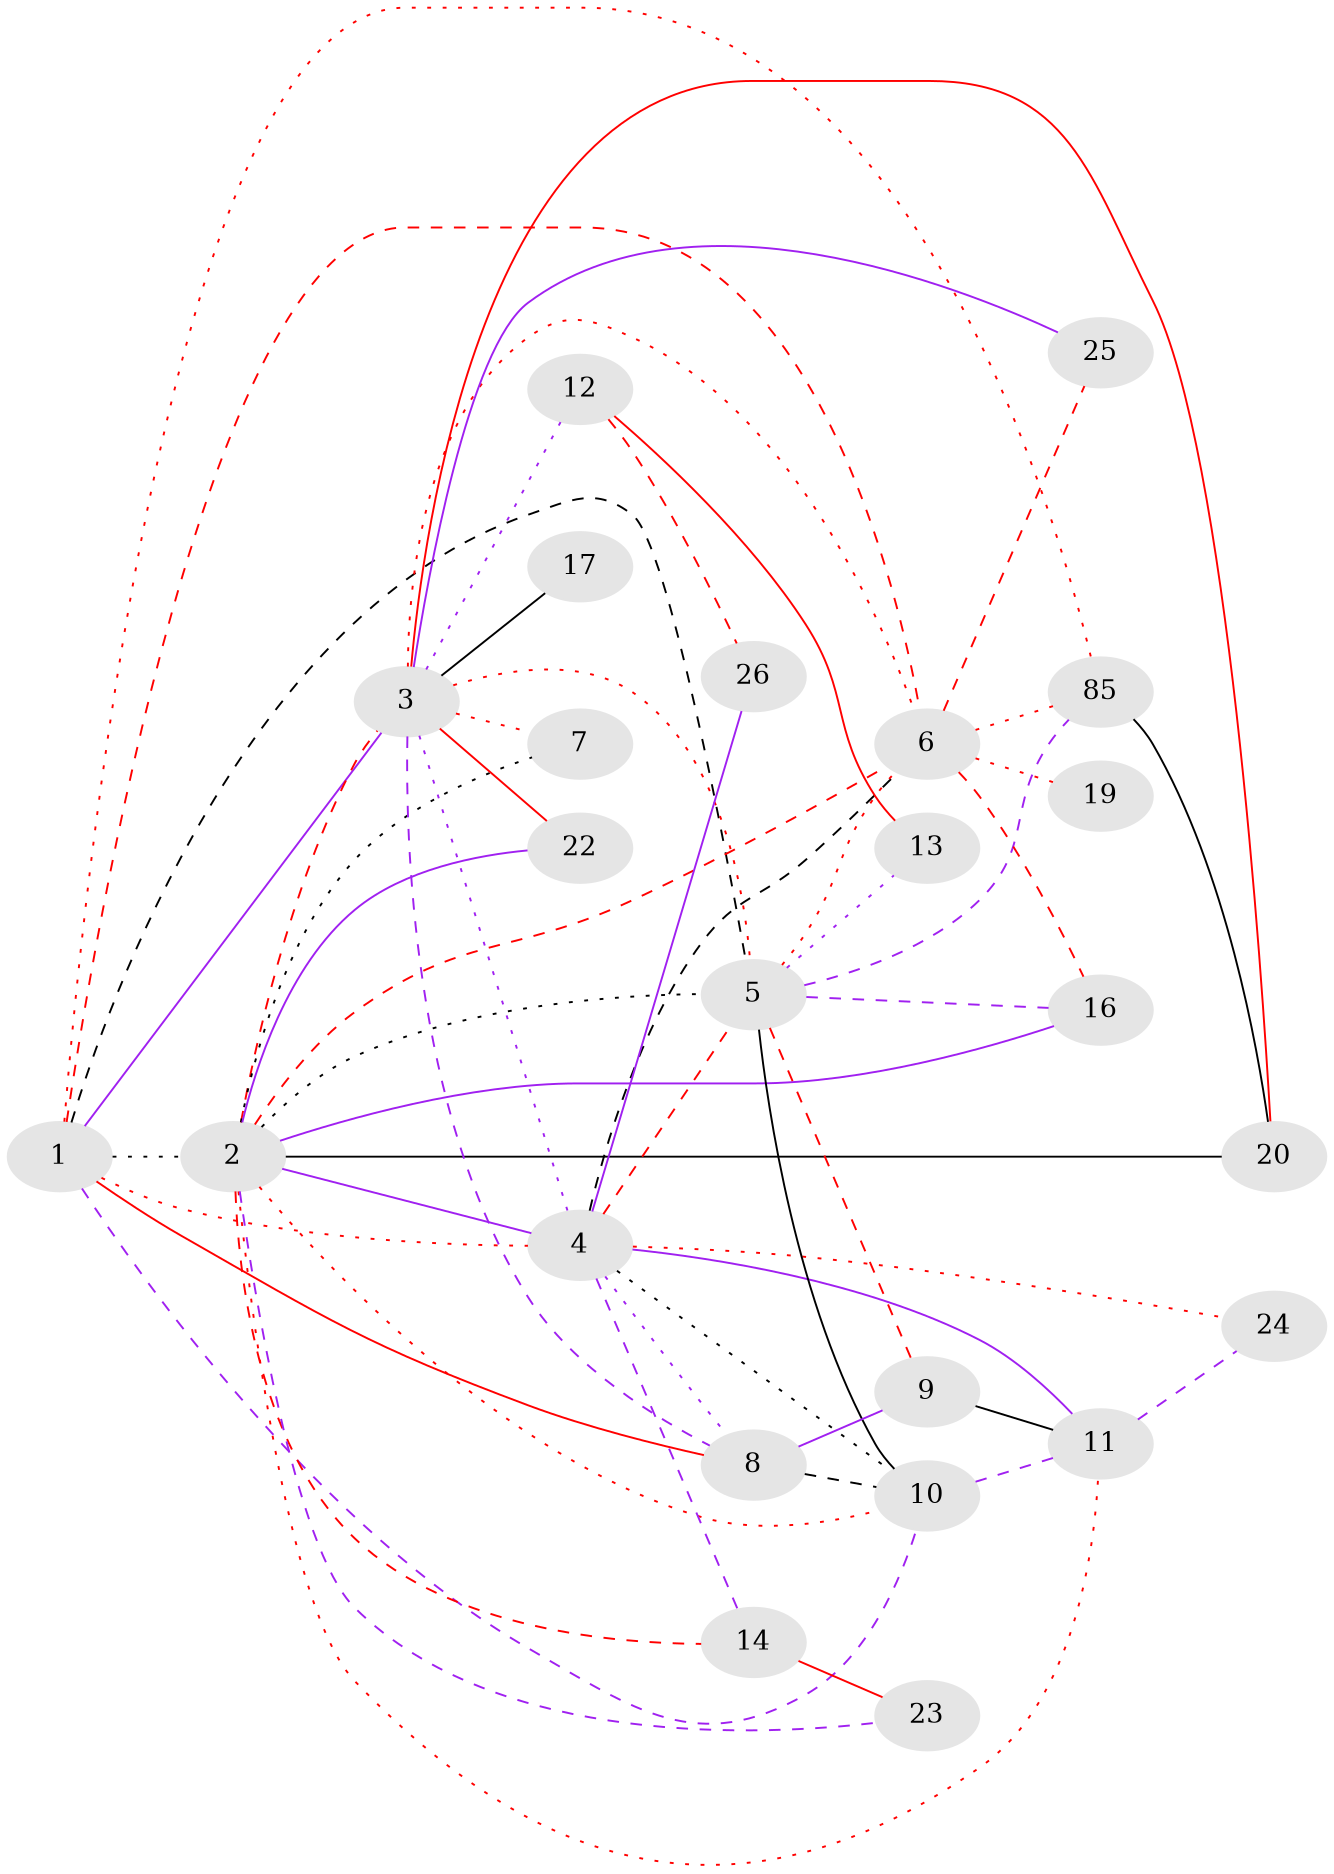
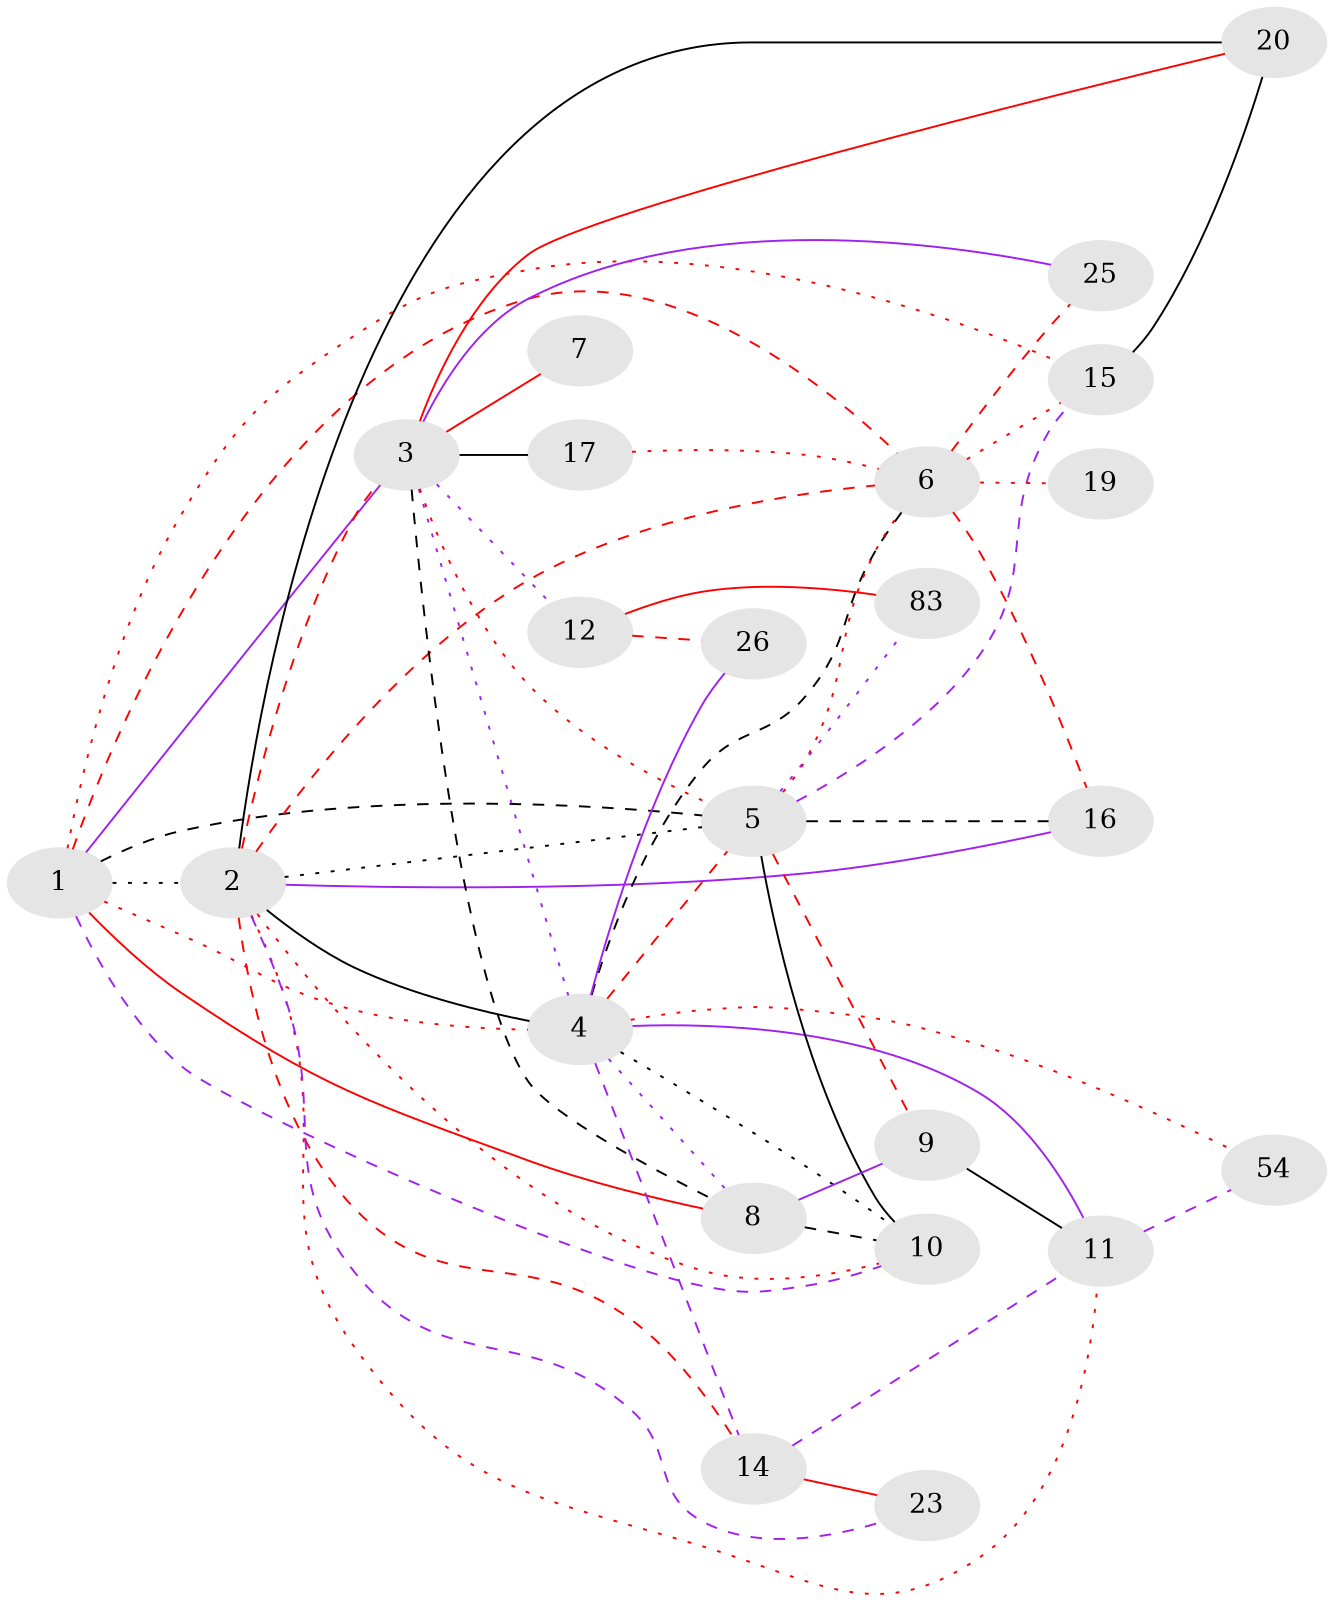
(635, 339) -> (756, 451)
(1101, 692) -> (1101, 380)
(493, 723) -> (494, 403)
(580, 848) -> none
(927, 848) -> (927, 603)
(329, 892) -> none
(927, 1002) -> (927, 821)
(458, 1141) -> (472, 918)
(407, 1201) -> (391, 983)
(1274, 1326) -> (1274, 1170)
(1014, 1470) -> (927, 1360)
